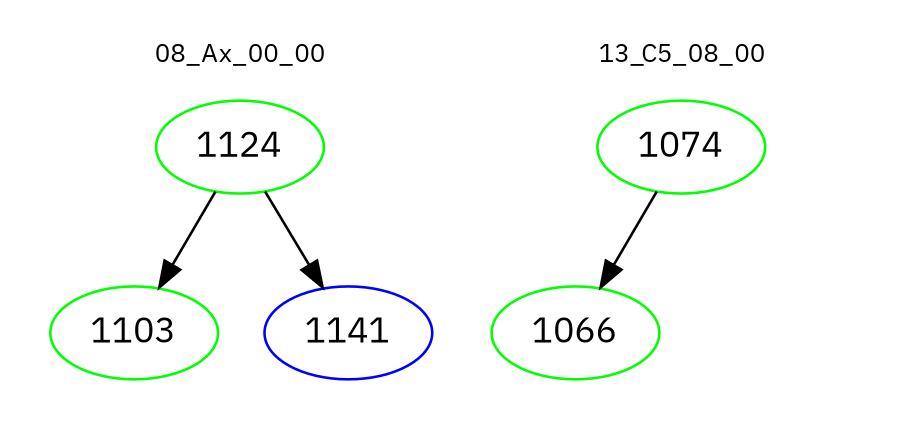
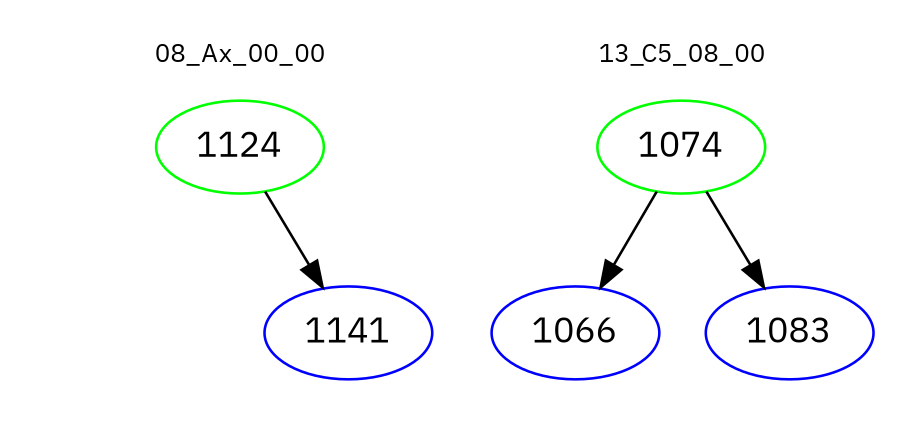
(134, 333) -> none
(575, 333) -> (575, 333)
none -> (790, 333)
